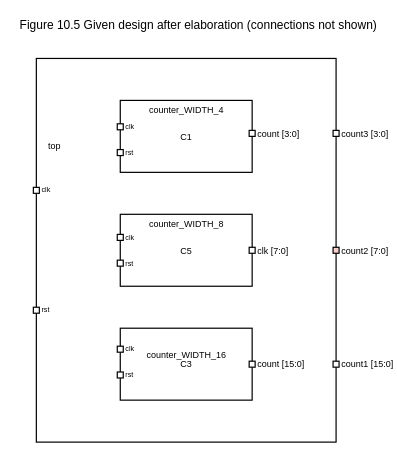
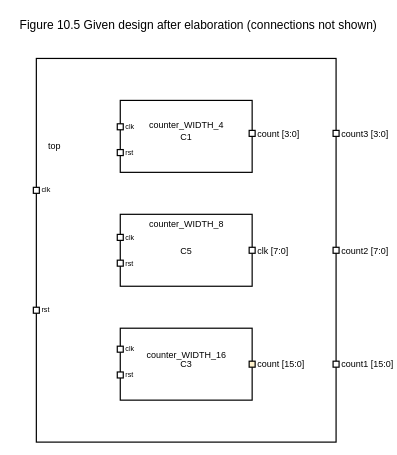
(186, 110) -> (186, 125)
(336, 251) -> (336, 251)
(252, 365) -> (252, 365)
